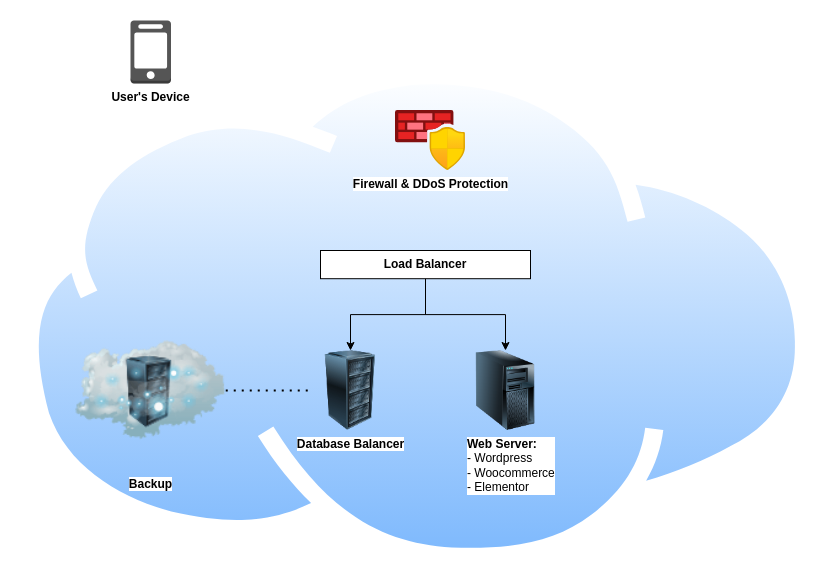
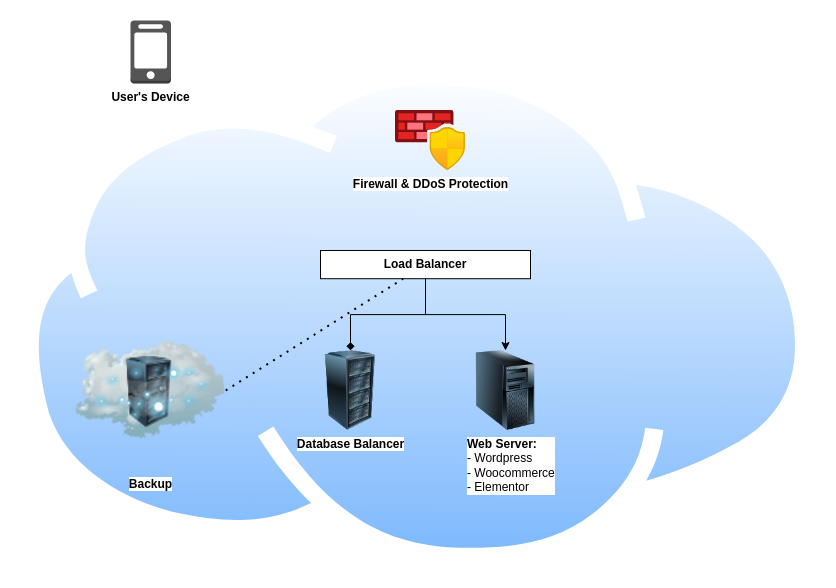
(351, 342) -> (351, 342)
(267, 391) -> (317, 333)
